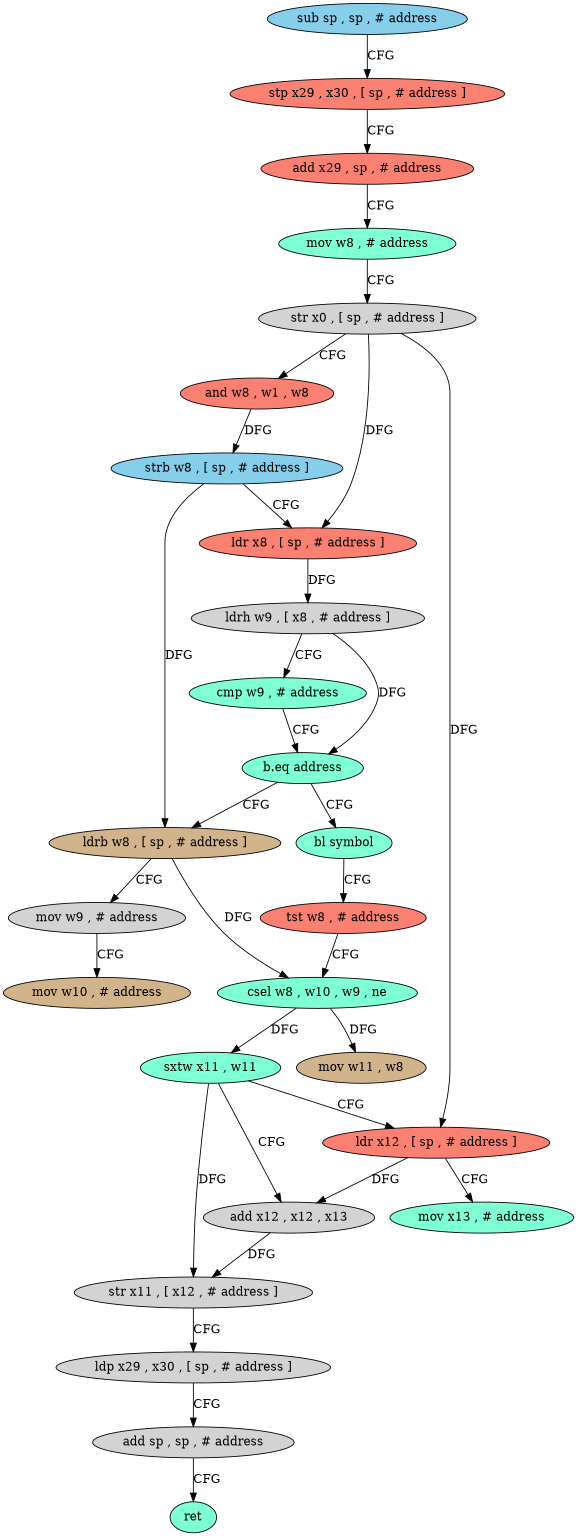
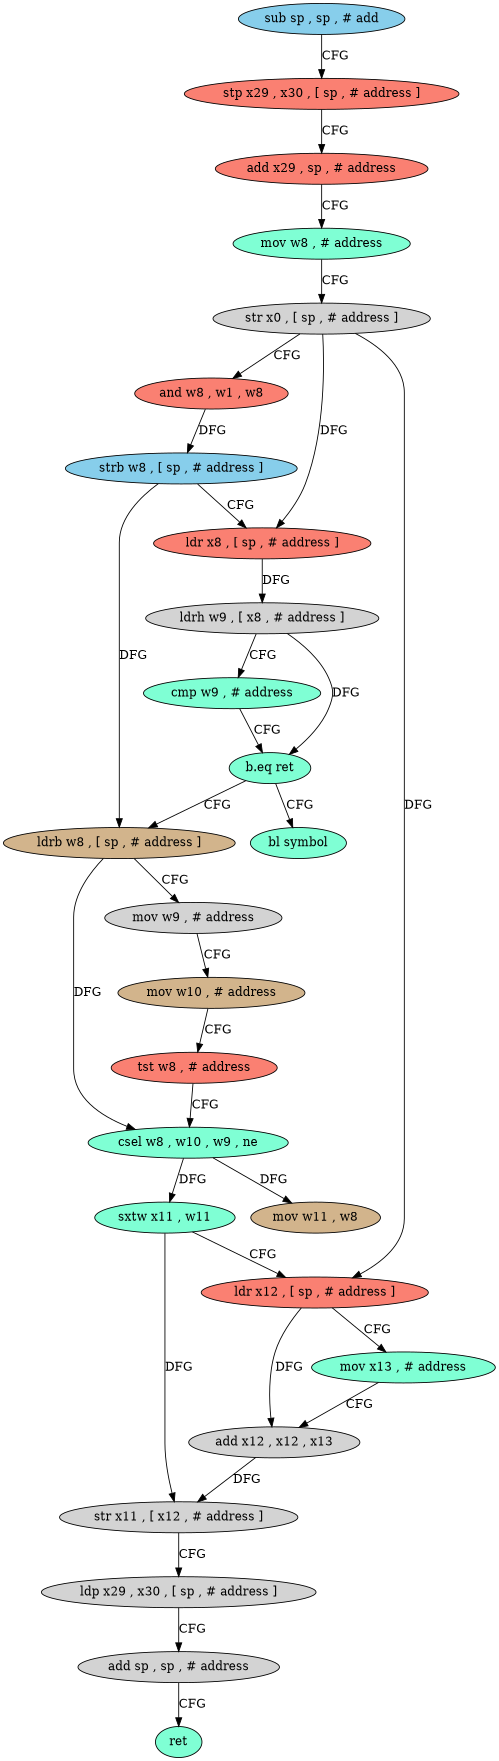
(367, 19) -> (322, 19)
(303, 768) -> (270, 768)
(344, 876) -> (204, 1026)
(248, 1139) -> (343, 1403)
